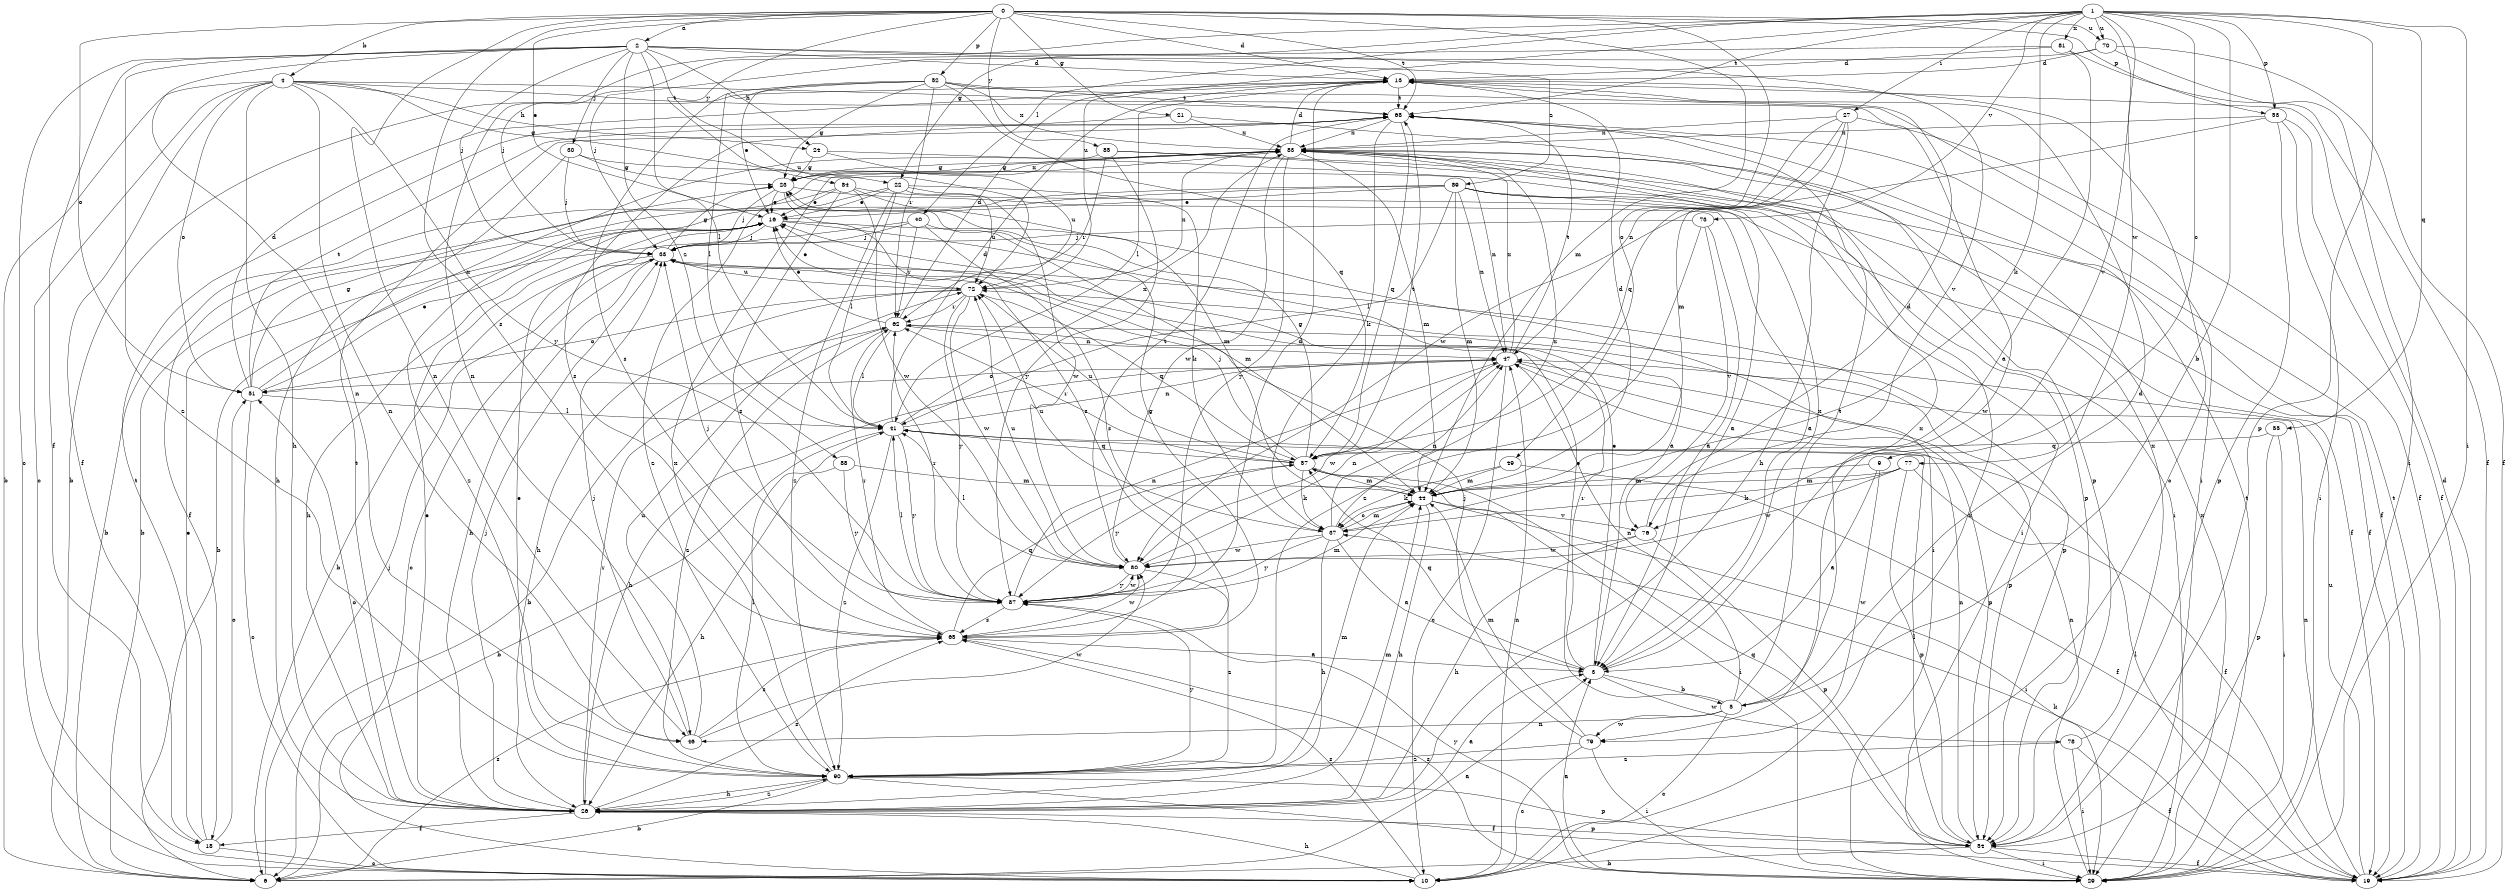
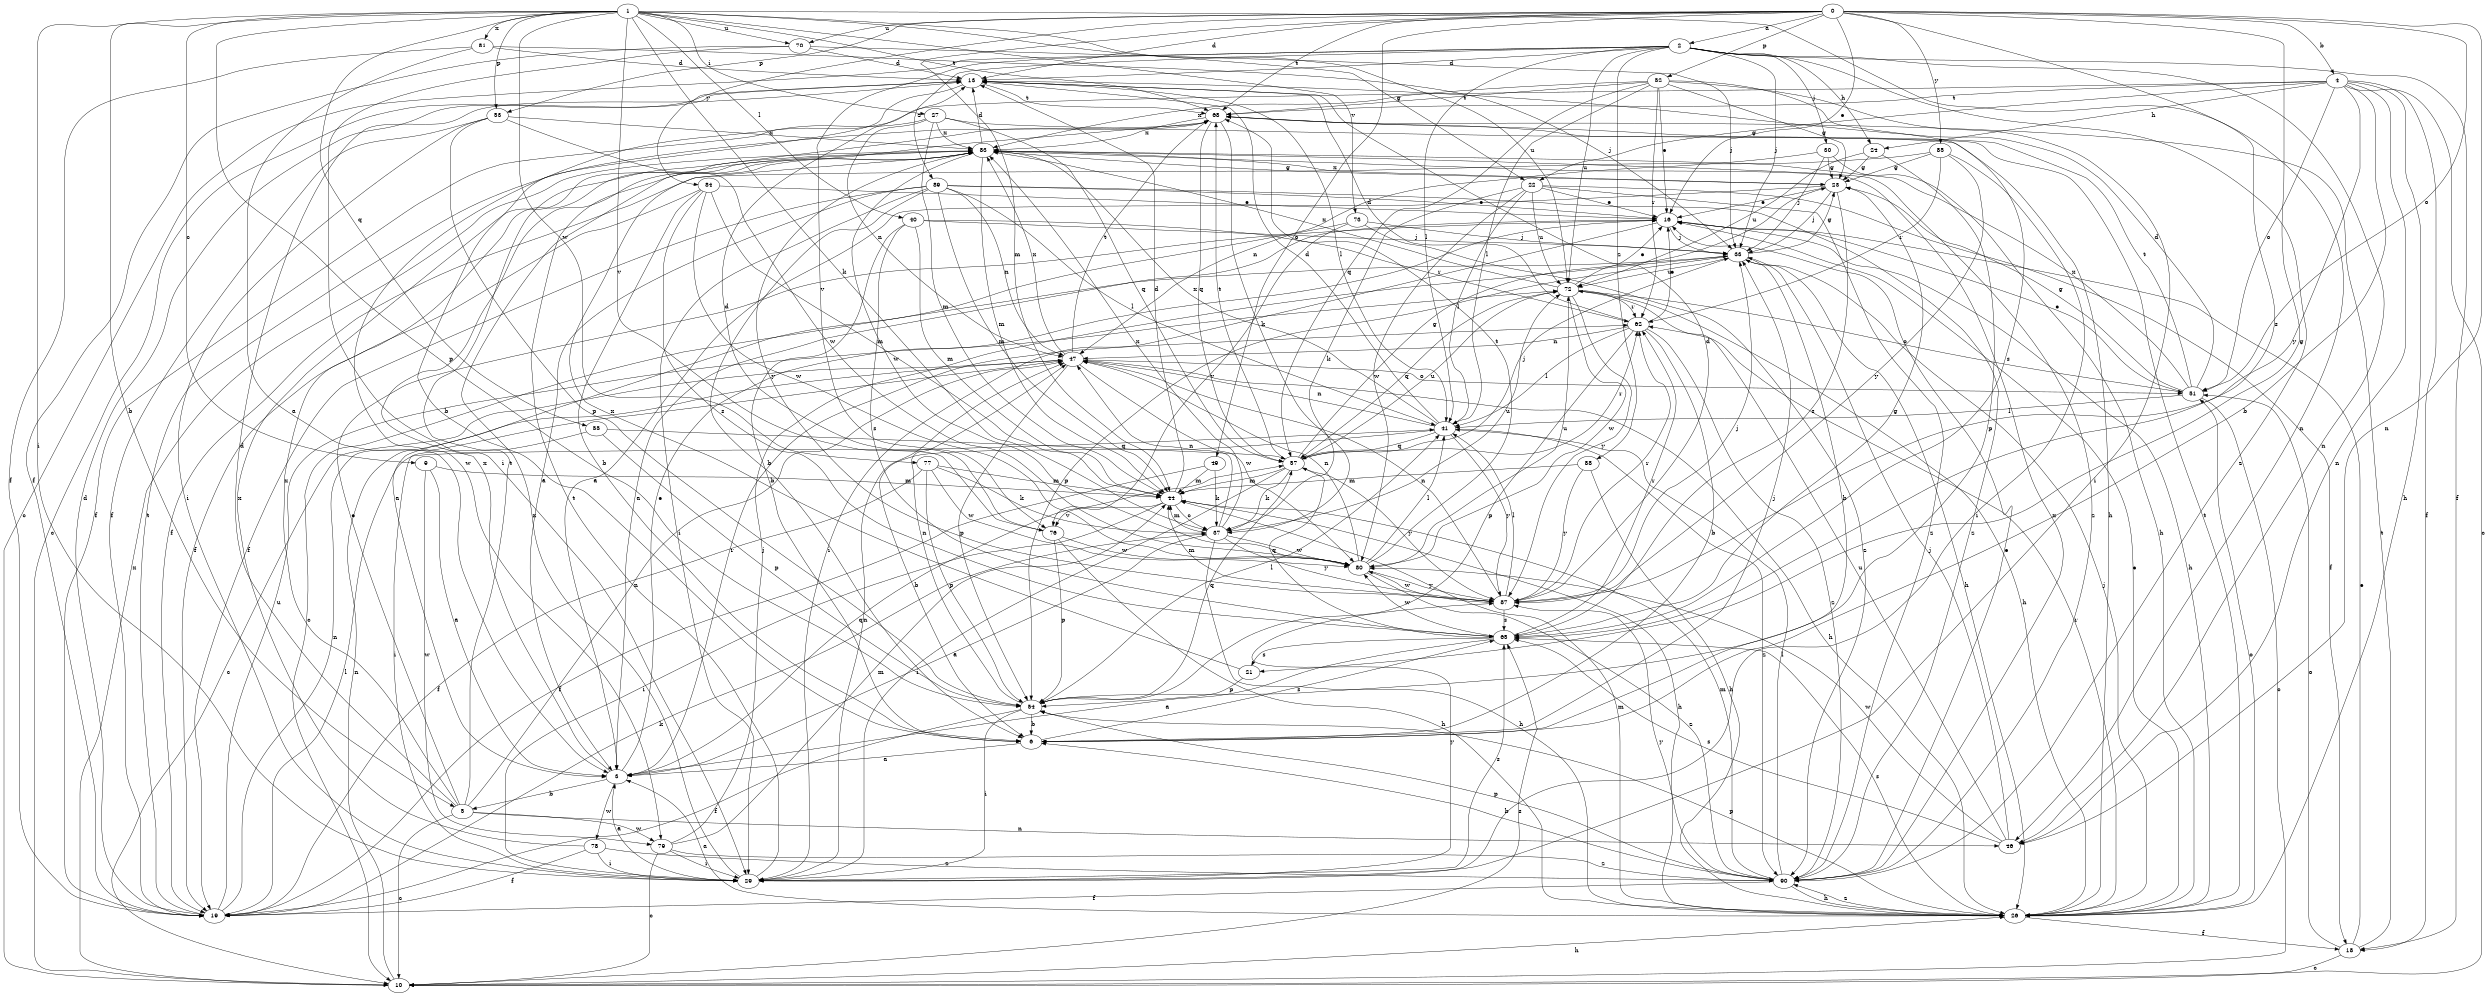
(582, 280) -> (1371, 641)
